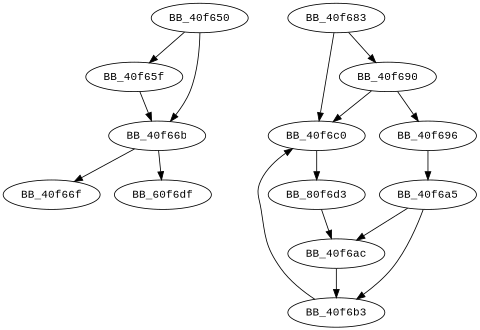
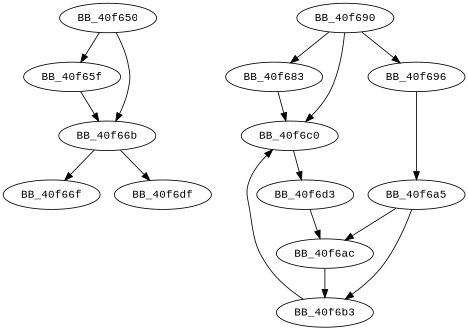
(359, 44) -> (313, 45)
(163, 195) -> (163, 195)
(317, 195) -> (305, 195)
